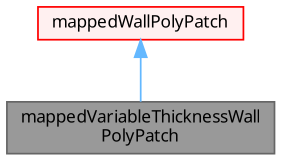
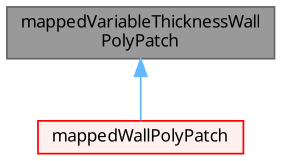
(141, 80) -> (141, 98)
